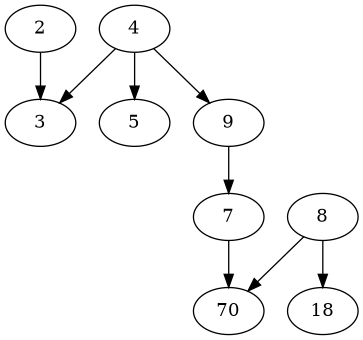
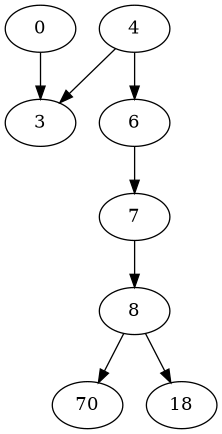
(41, 29) -> (41, 29)
(135, 123) -> none
(229, 123) -> (135, 123)
(229, 258) -> (135, 258)
